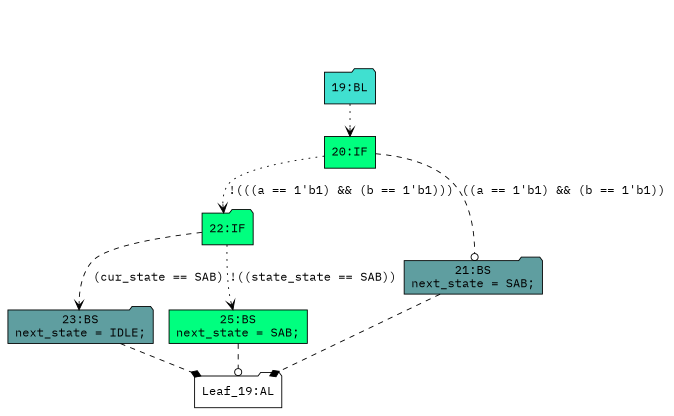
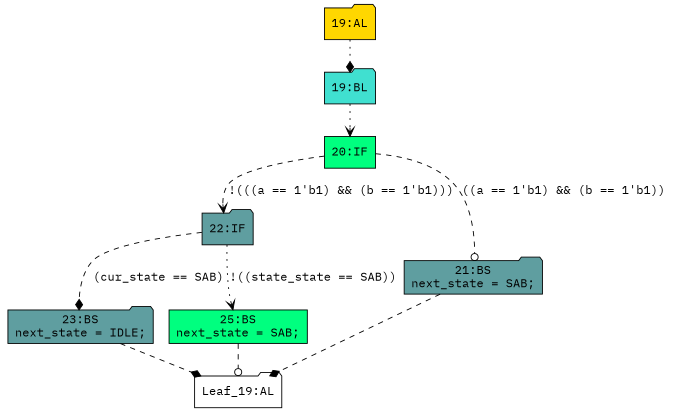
none -> (350, 24)
(264, 167) -> (264, 167)
(228, 229) -> (228, 229)
(125, 246) -> (125, 246)
